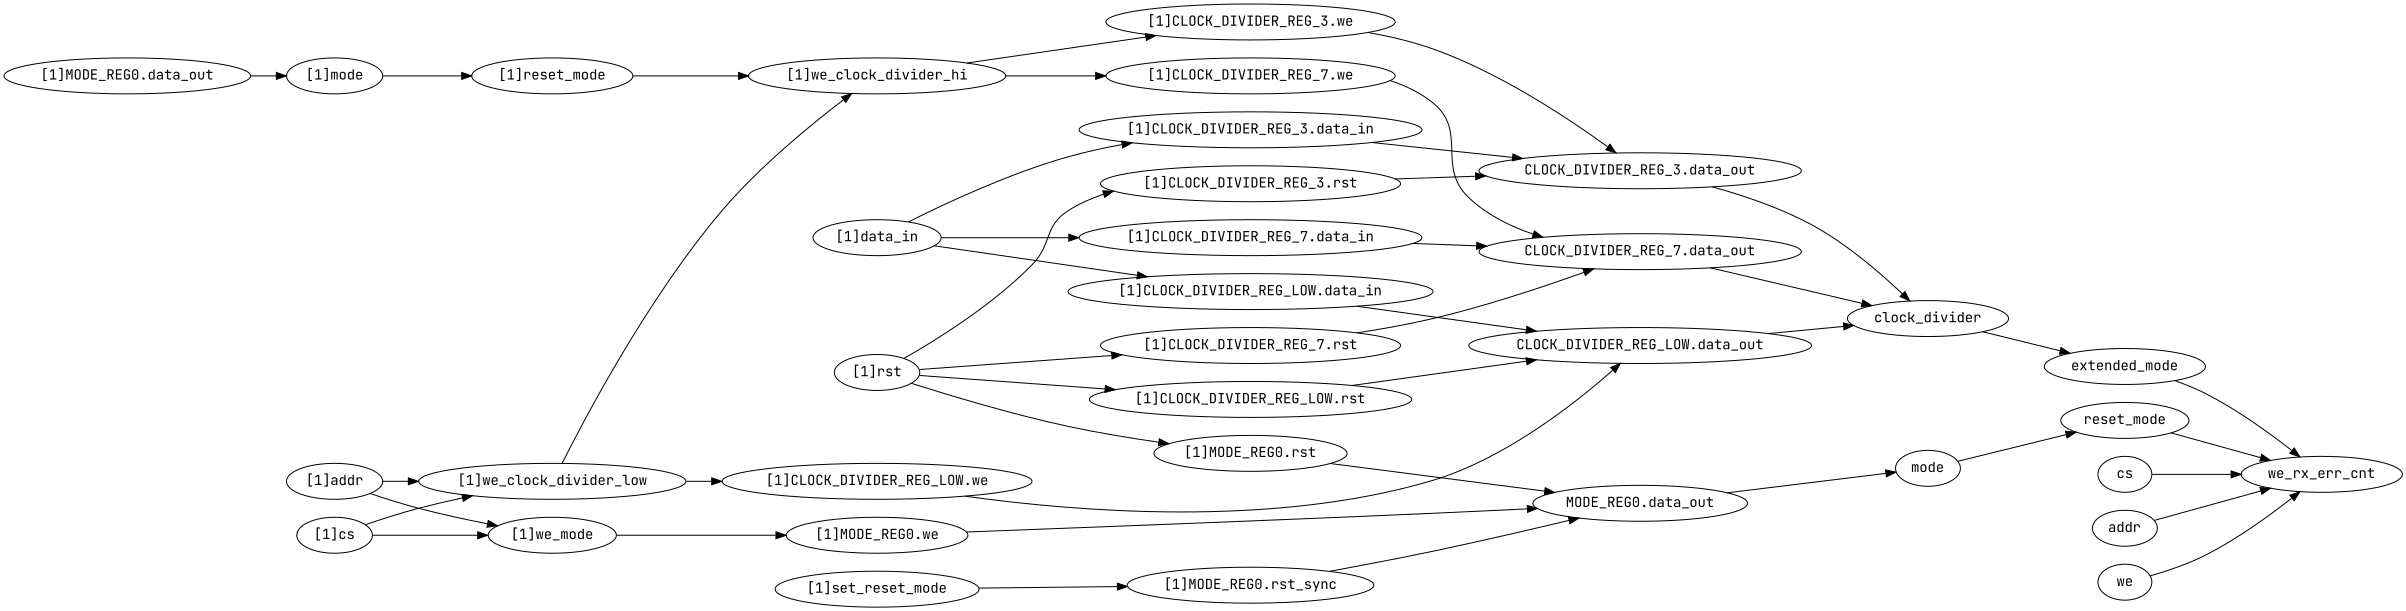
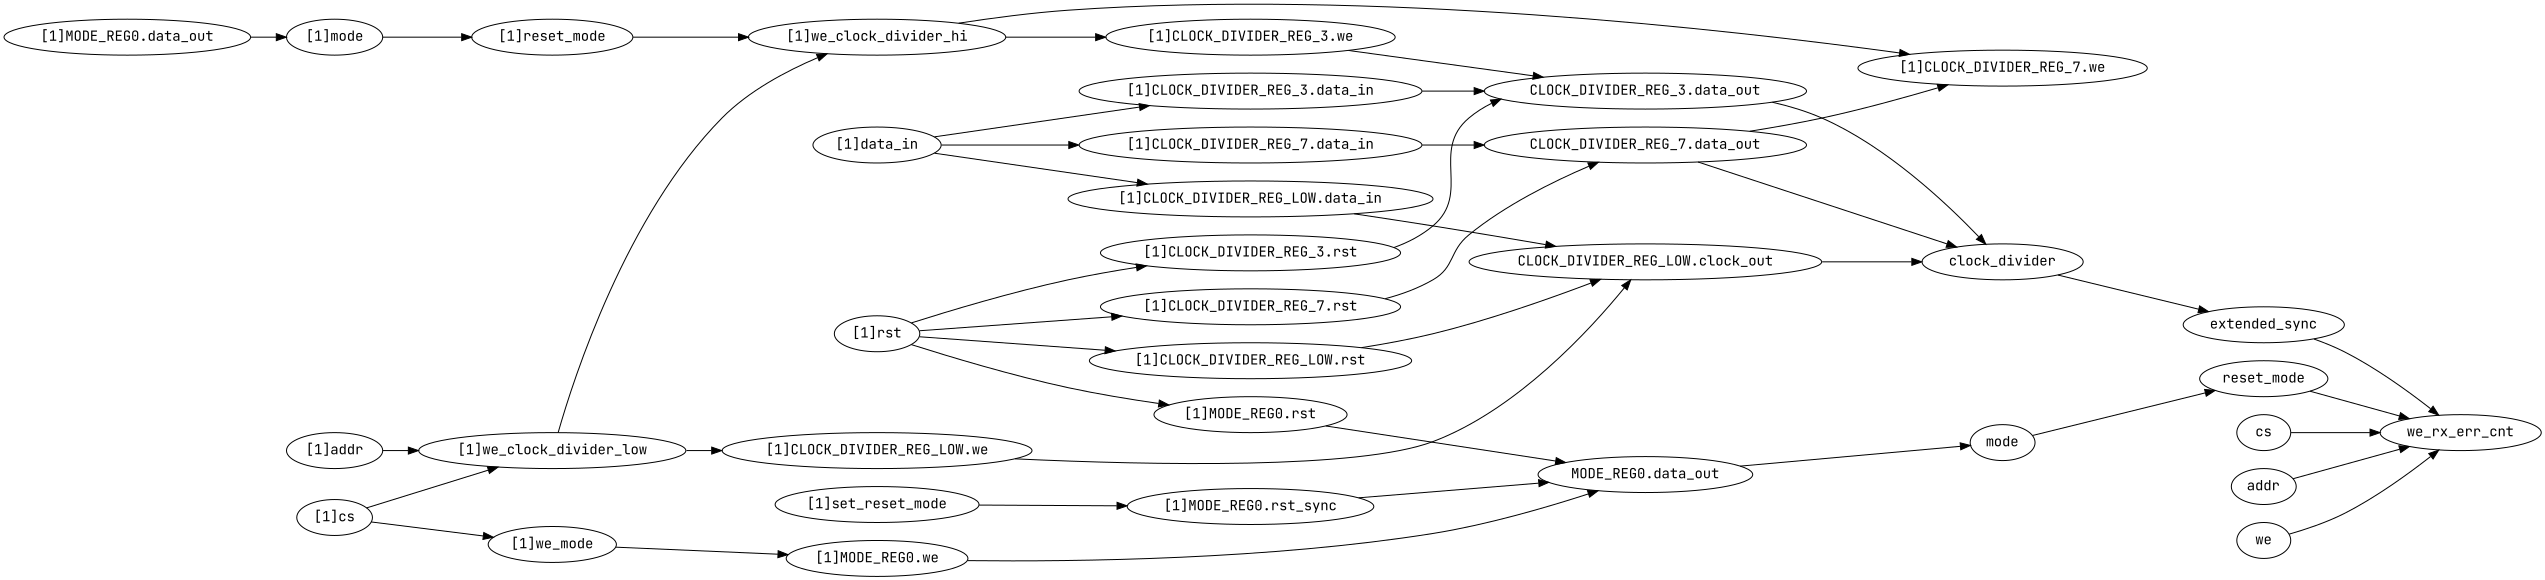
(1453, 163) -> (1845, 113)
(1640, 346) -> (1645, 262)
(2125, 366) -> (2264, 325)
(431, 511) -> none
